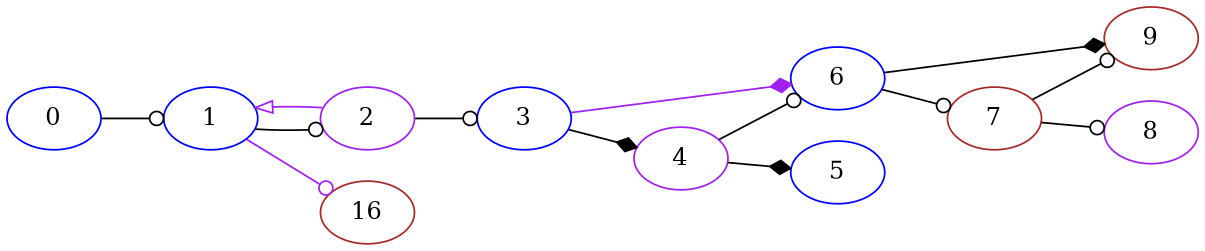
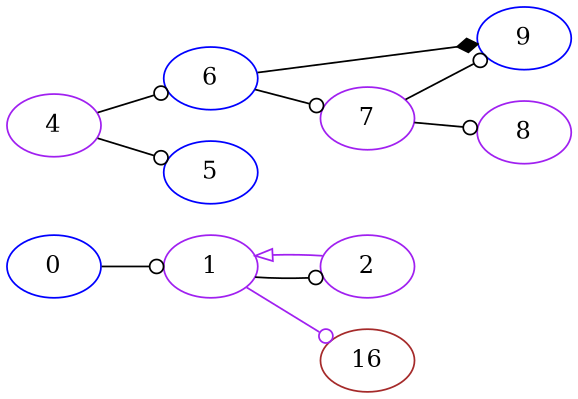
(1151, 38) -> (524, 38)
(211, 118) -> (211, 266)
(524, 118) -> none
(994, 118) -> (367, 118)
(749, 165) -> (126, 147)
